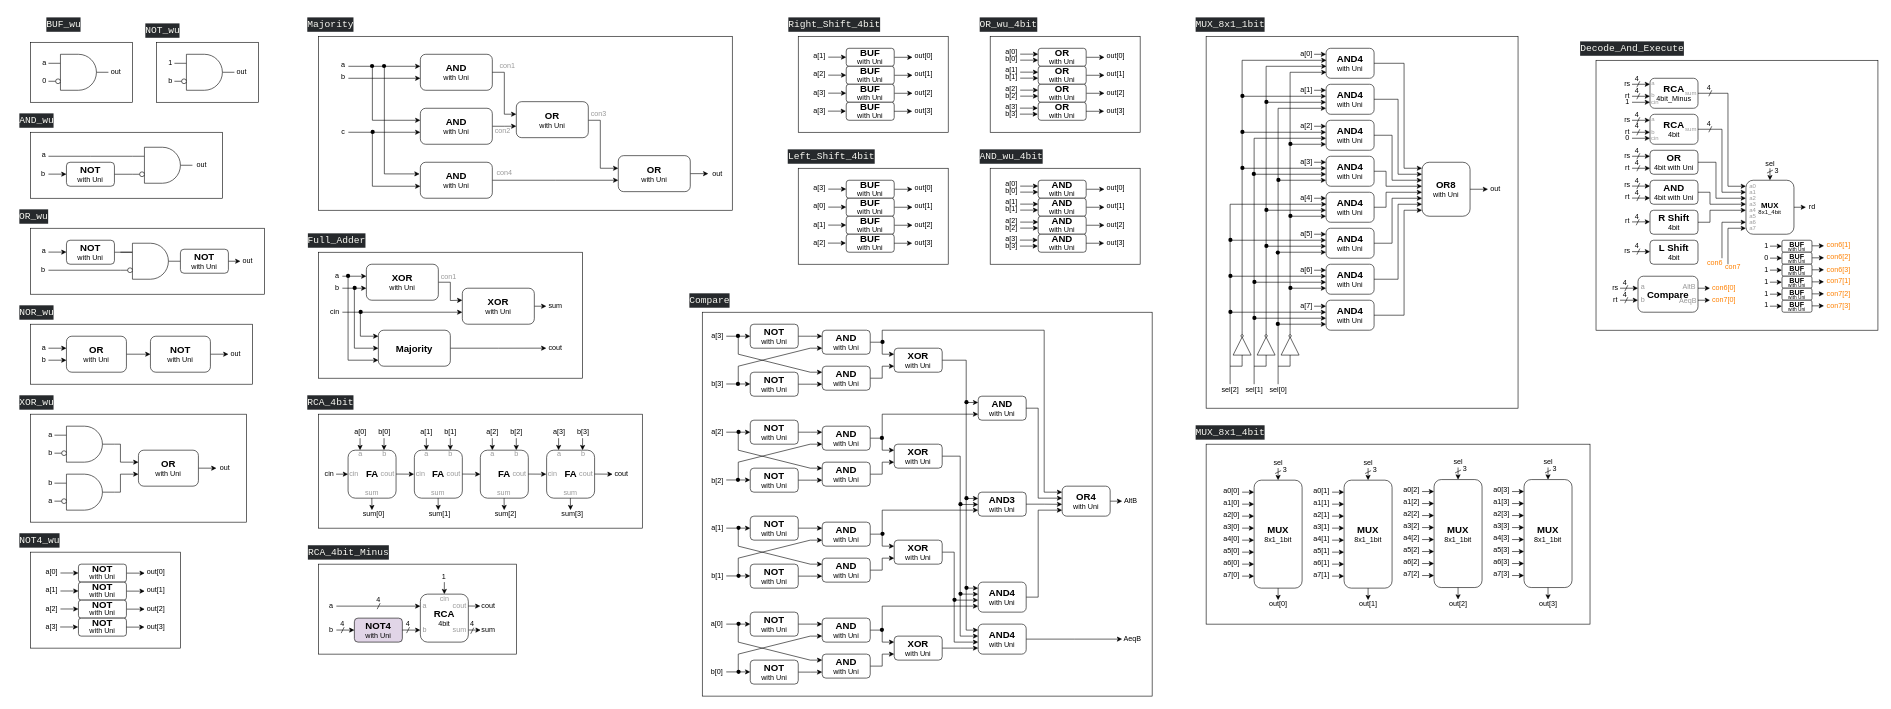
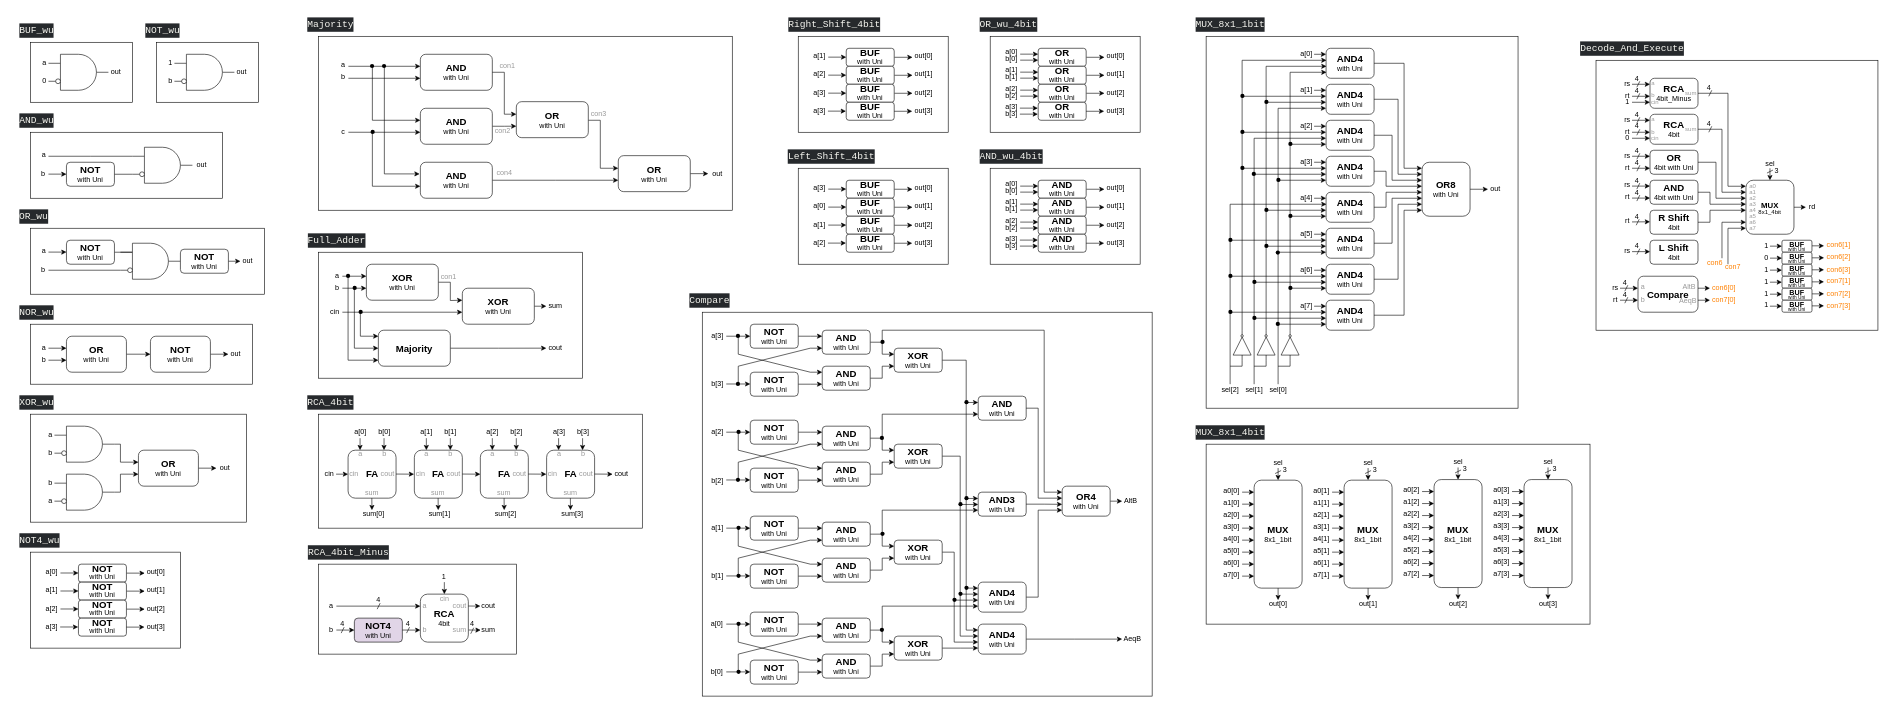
(63, 24) -> (36, 30)
